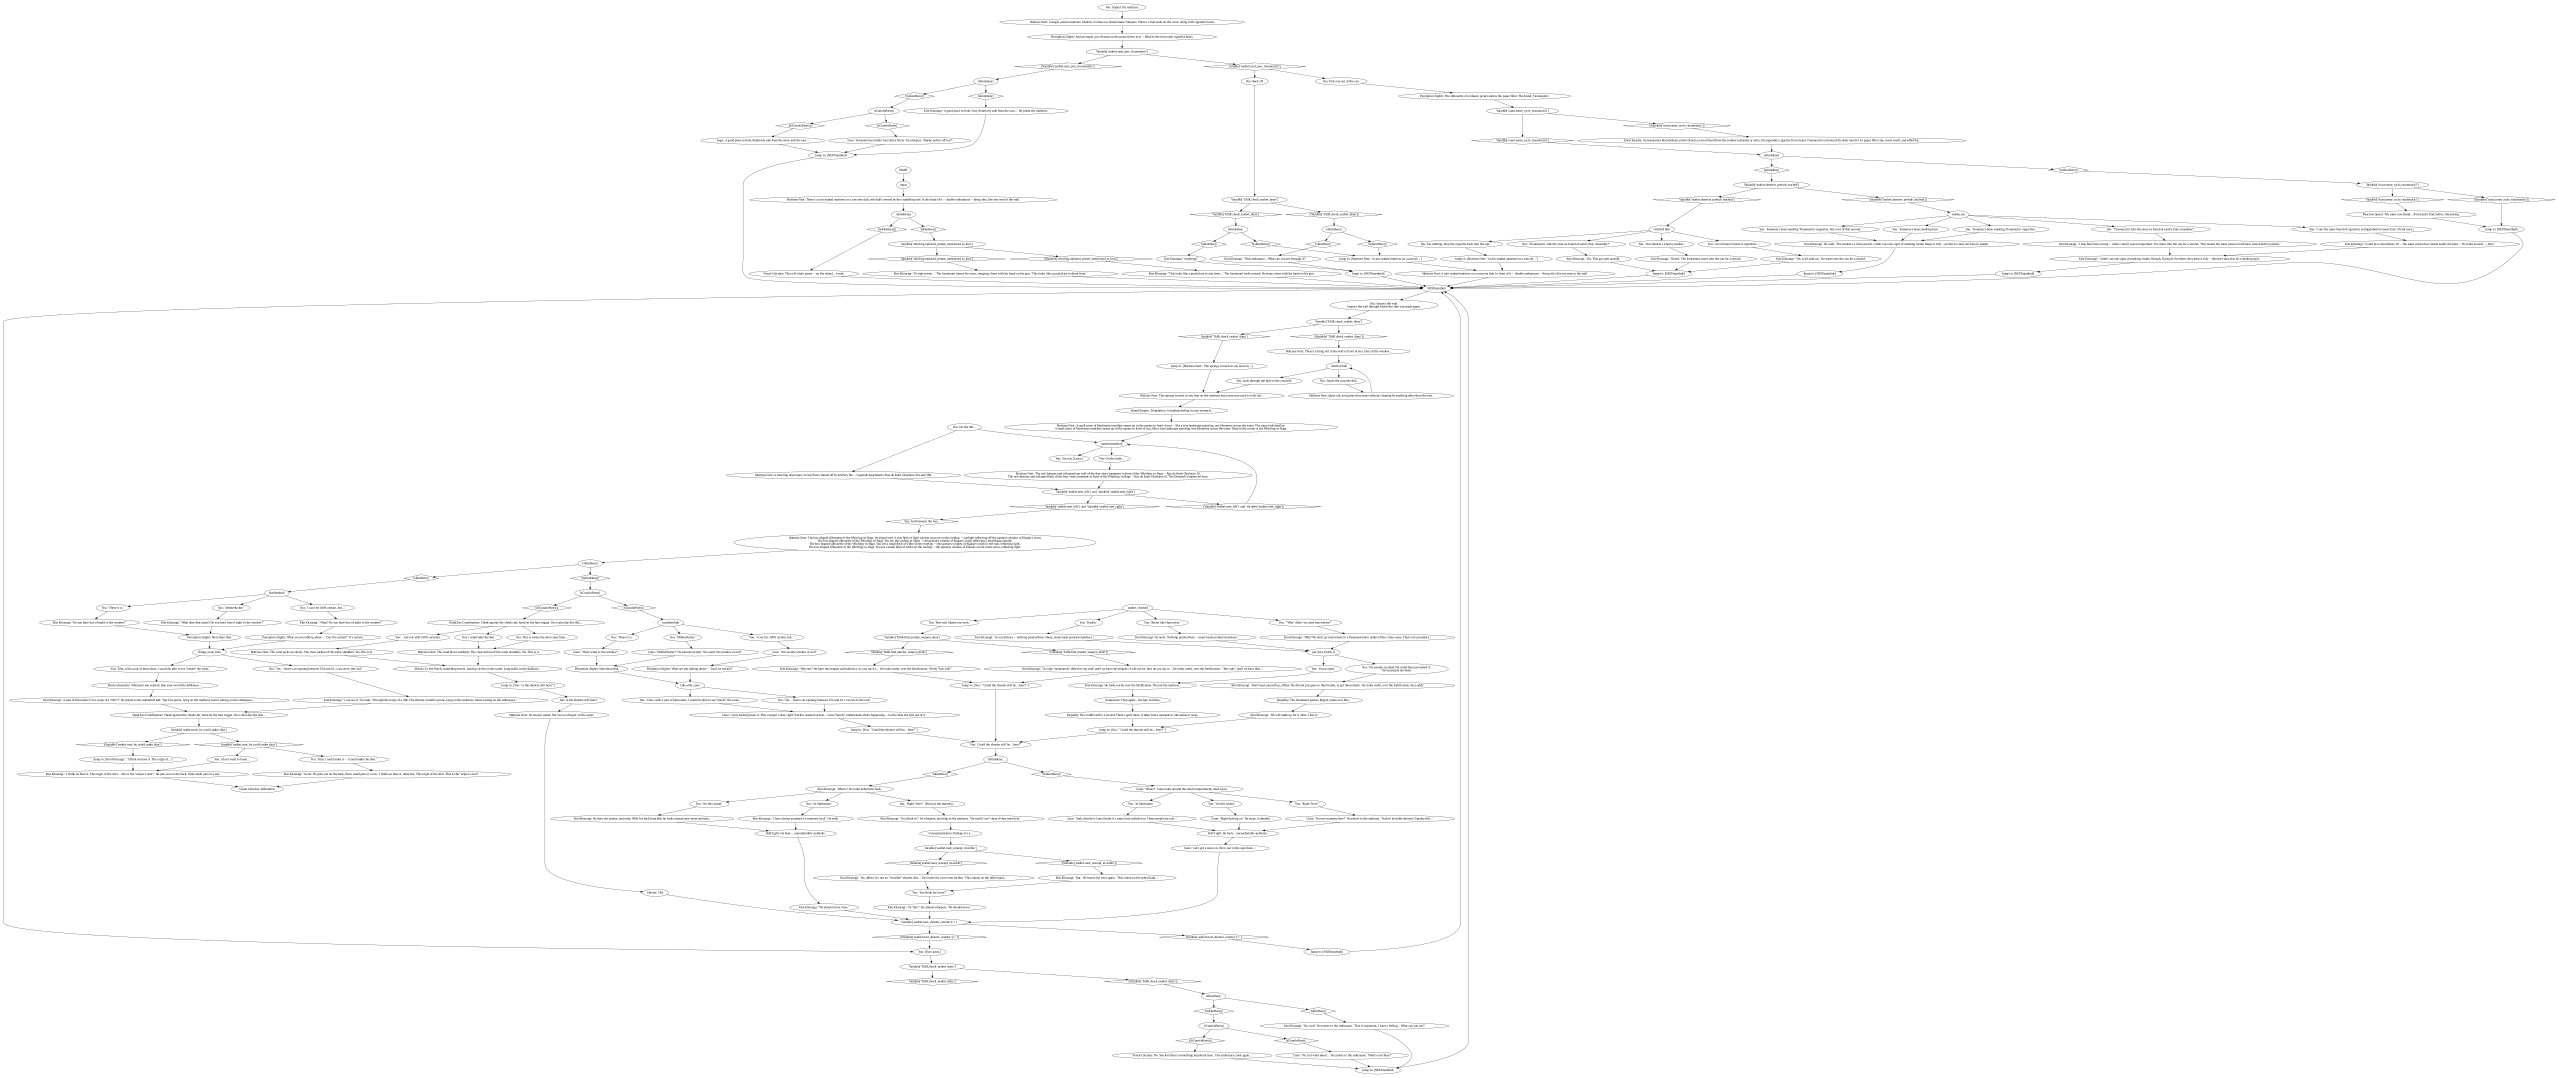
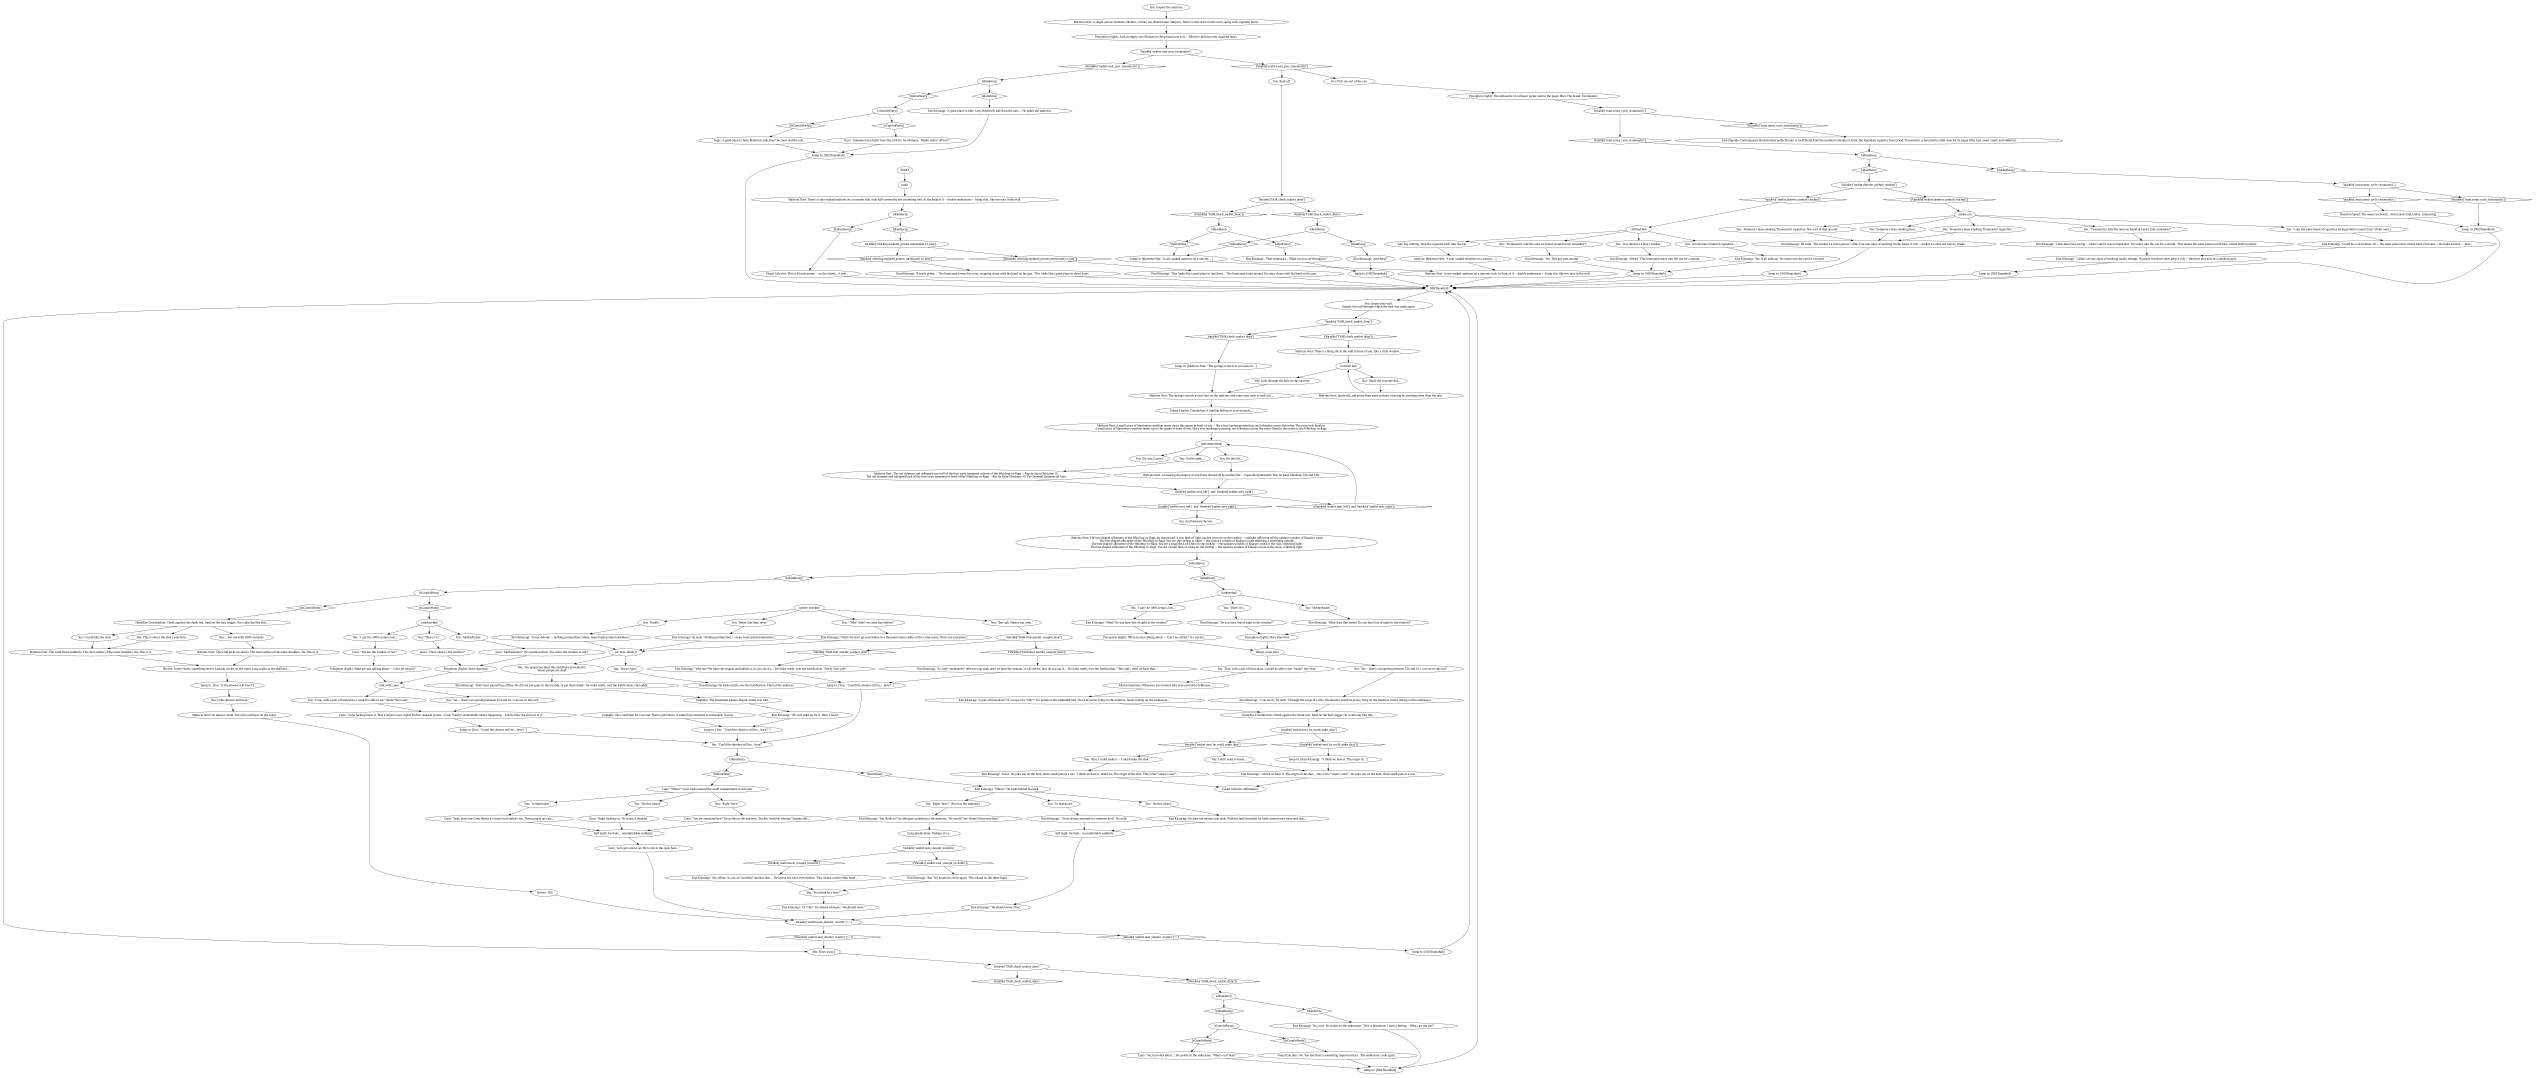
(1036, 437) -> (1220, 451)
(922, 522) -> (1197, 522)
(1133, 700) -> none
